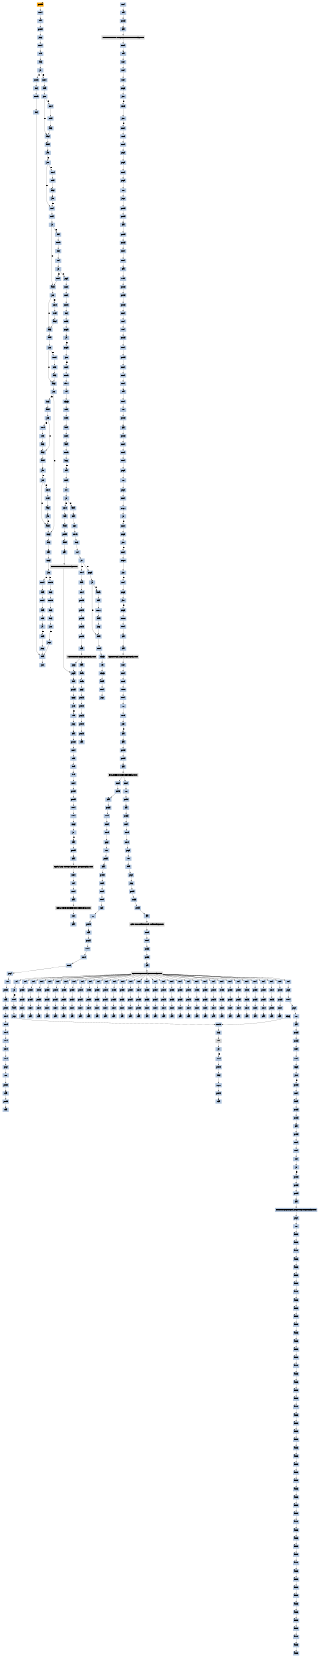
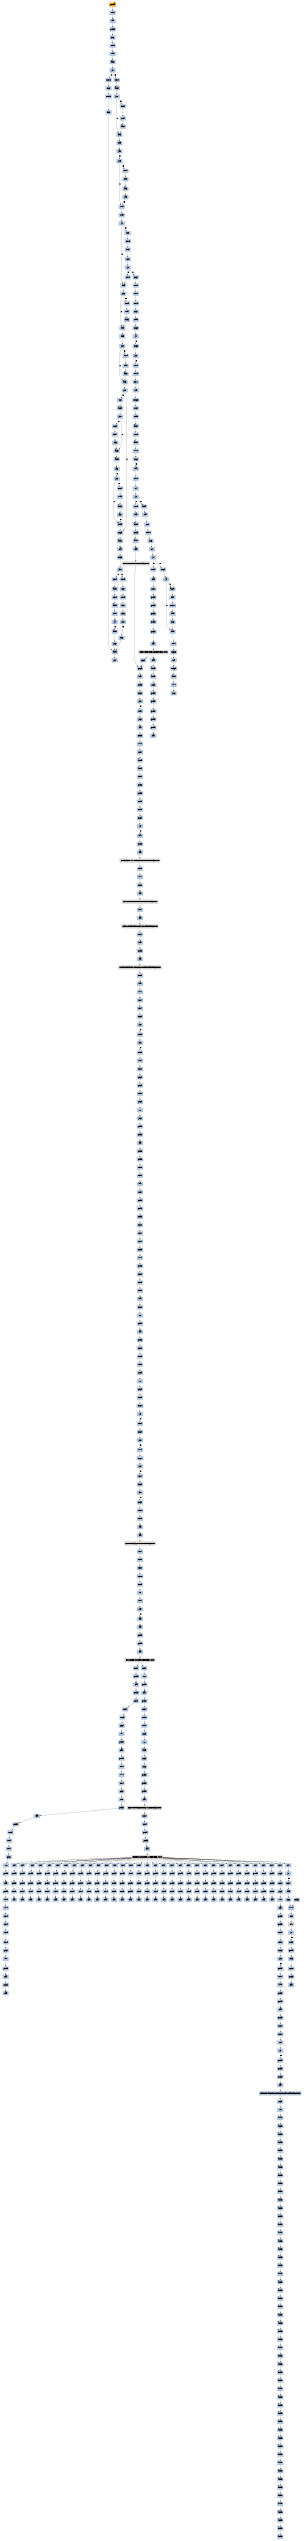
none -> (140, 926)
